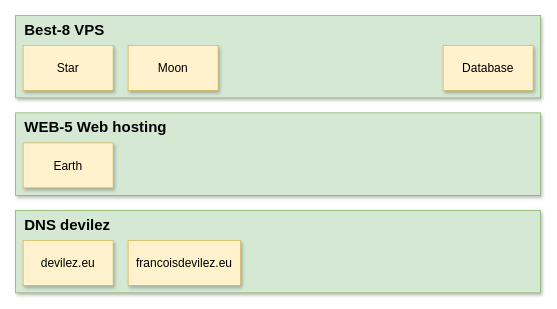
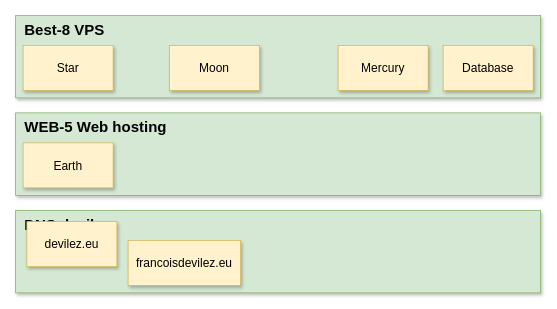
(173, 68) -> (214, 68)
none -> (383, 68)
(68, 263) -> (72, 244)
